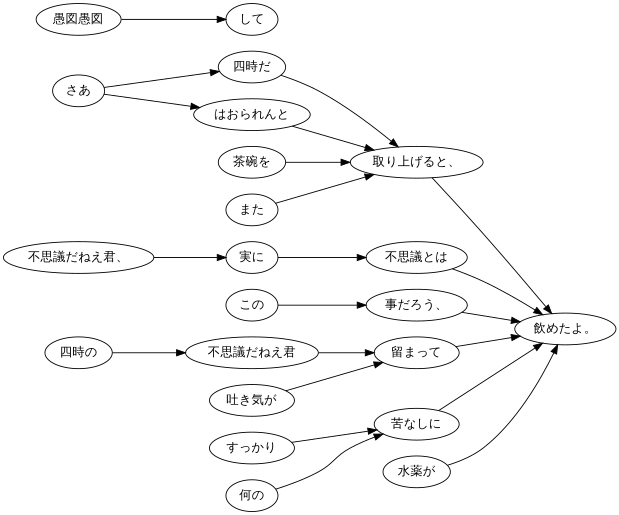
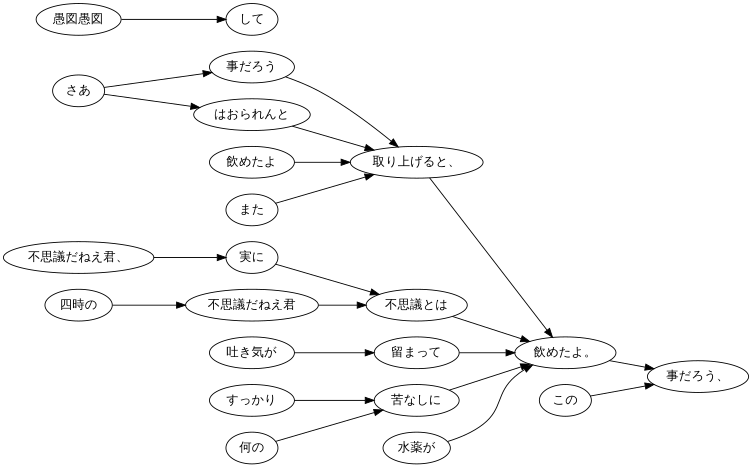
(252, 67) -> (252, 67)
(252, 162) -> (252, 162)
(487, 316) -> (627, 364)
(342, 353) -> (338, 305)
